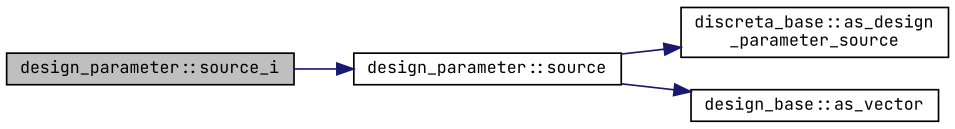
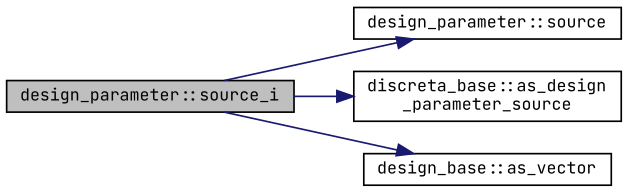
(643, 52) -> (315, 96)
(648, 87) -> (311, 131)
